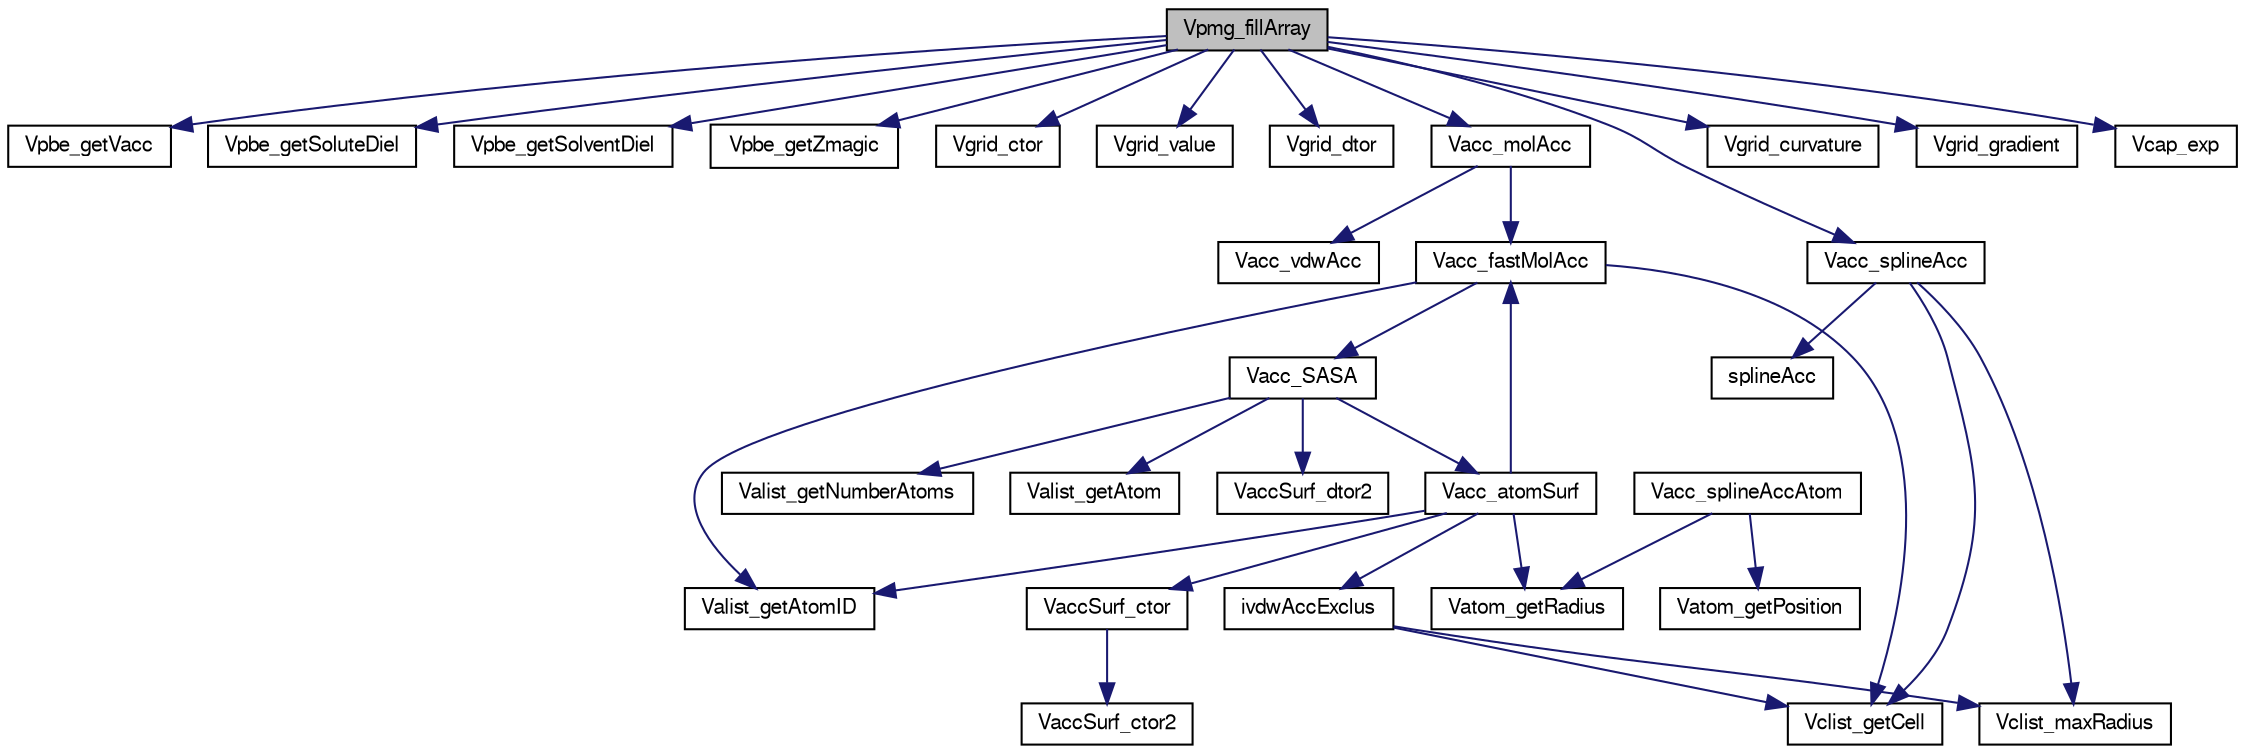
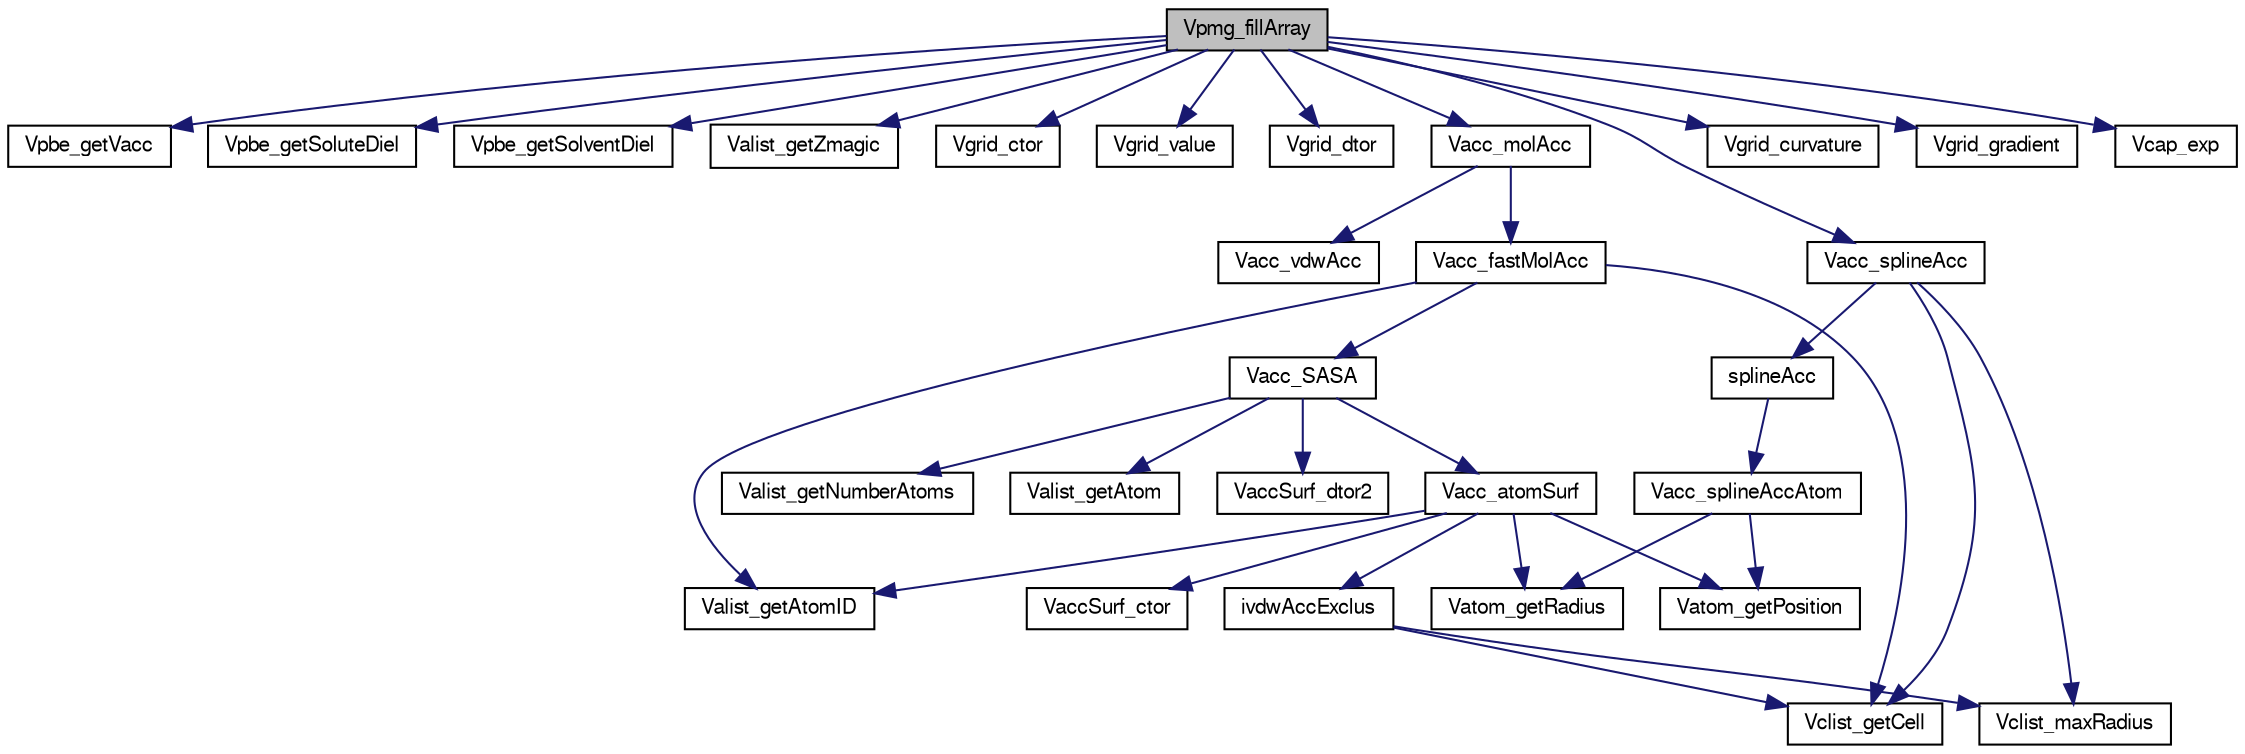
(804, 146) -> (804, 146)
(1511, 388) -> (1618, 543)
none -> (1762, 426)
(1107, 724) -> none
